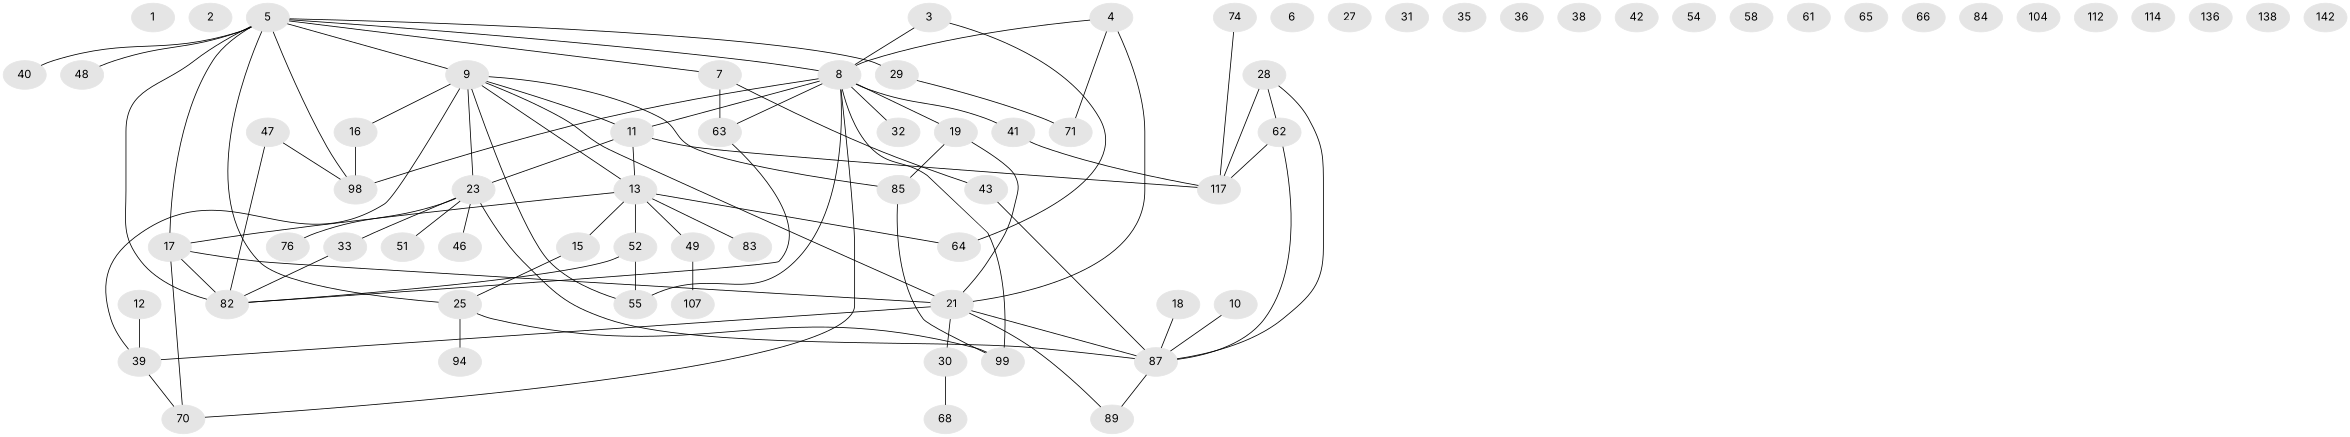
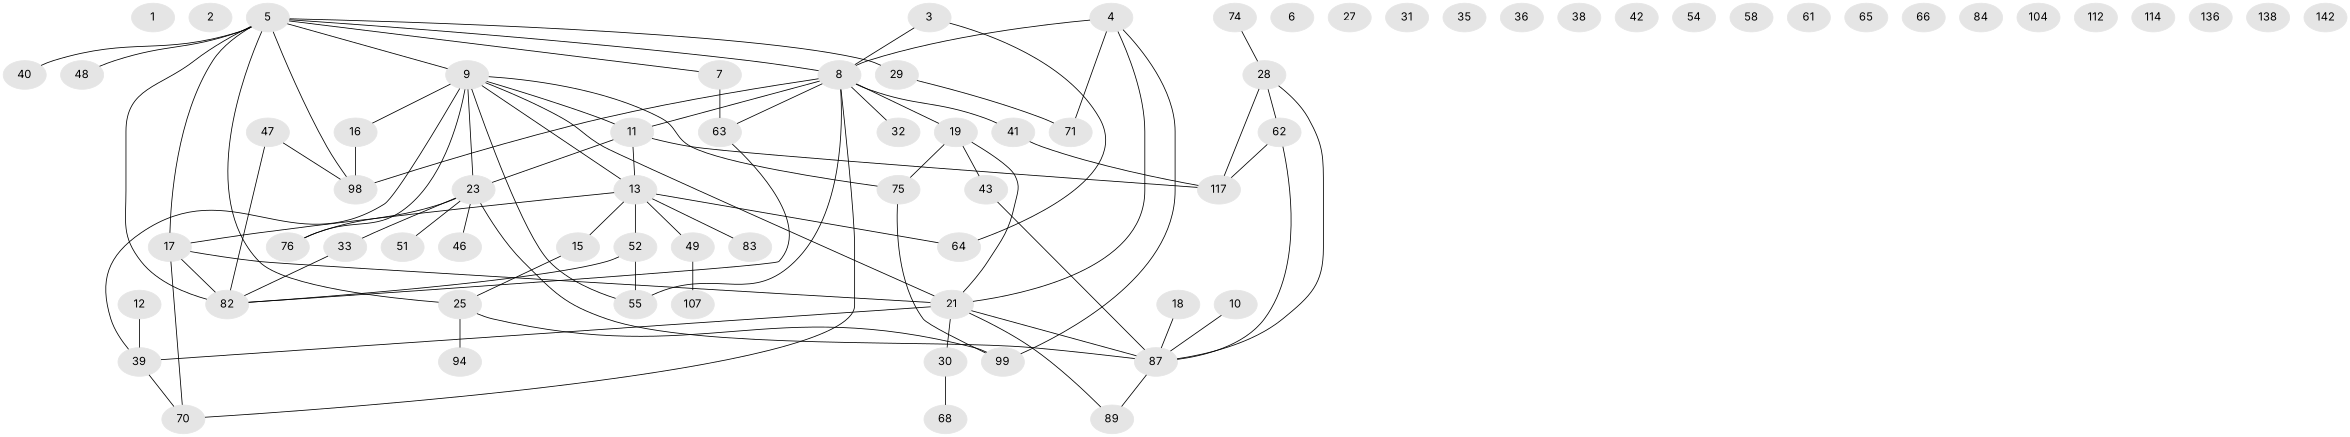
(1227, 104) -> (1250, 46)
(856, 141) -> (971, 161)
(898, 190) -> (898, 190)
none -> (416, 198)
(953, 200) -> (1170, 220)
